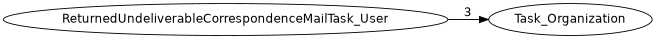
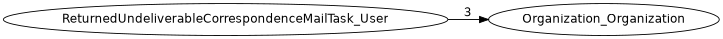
(570, 20) -> (604, 20)
